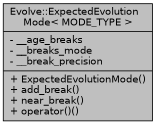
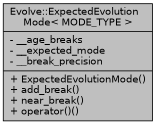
(51, 51) -> (58, 51)
